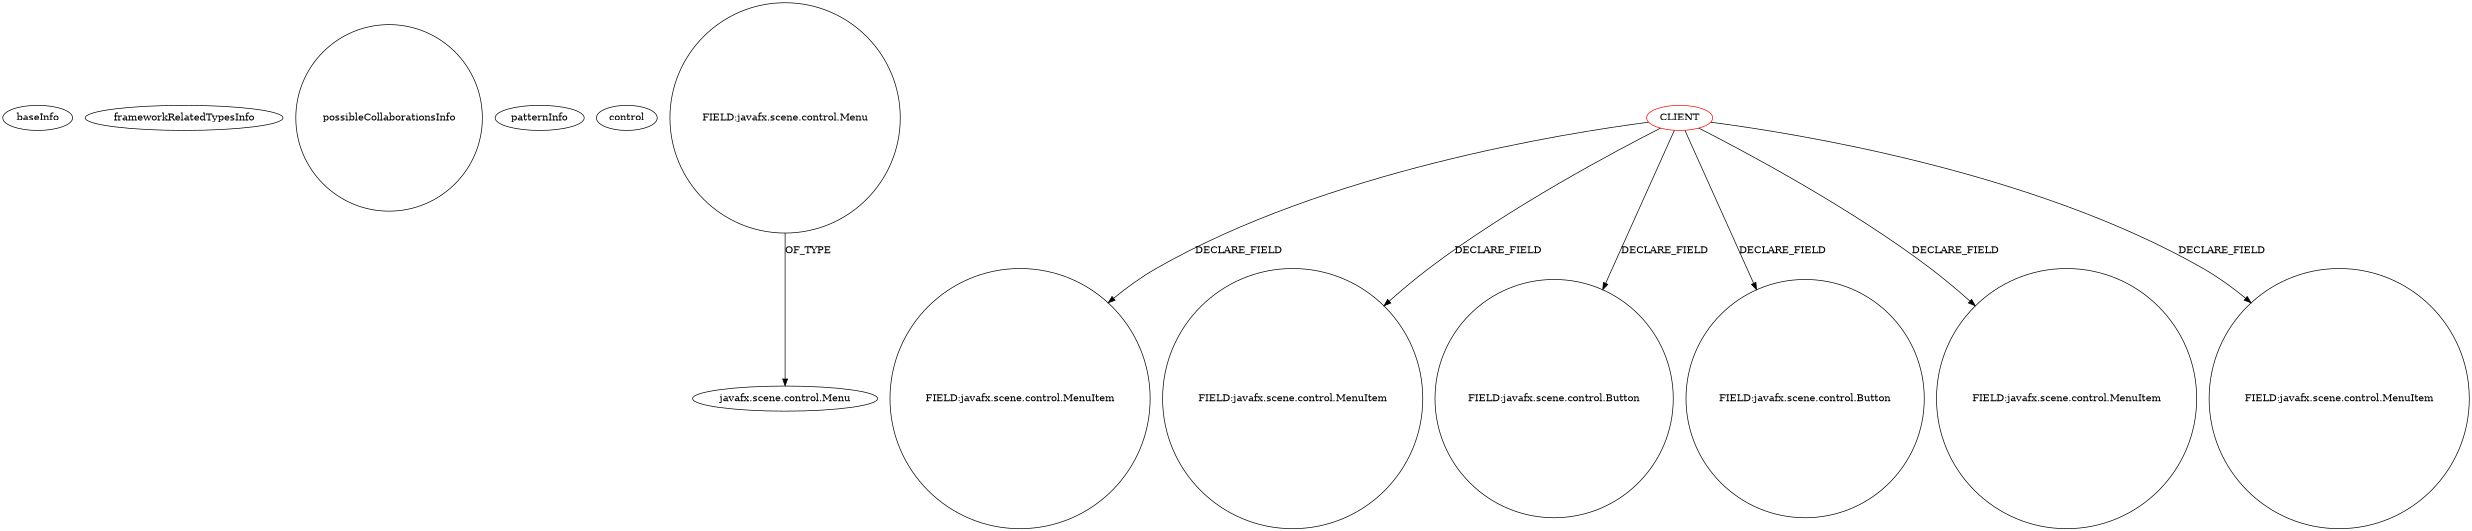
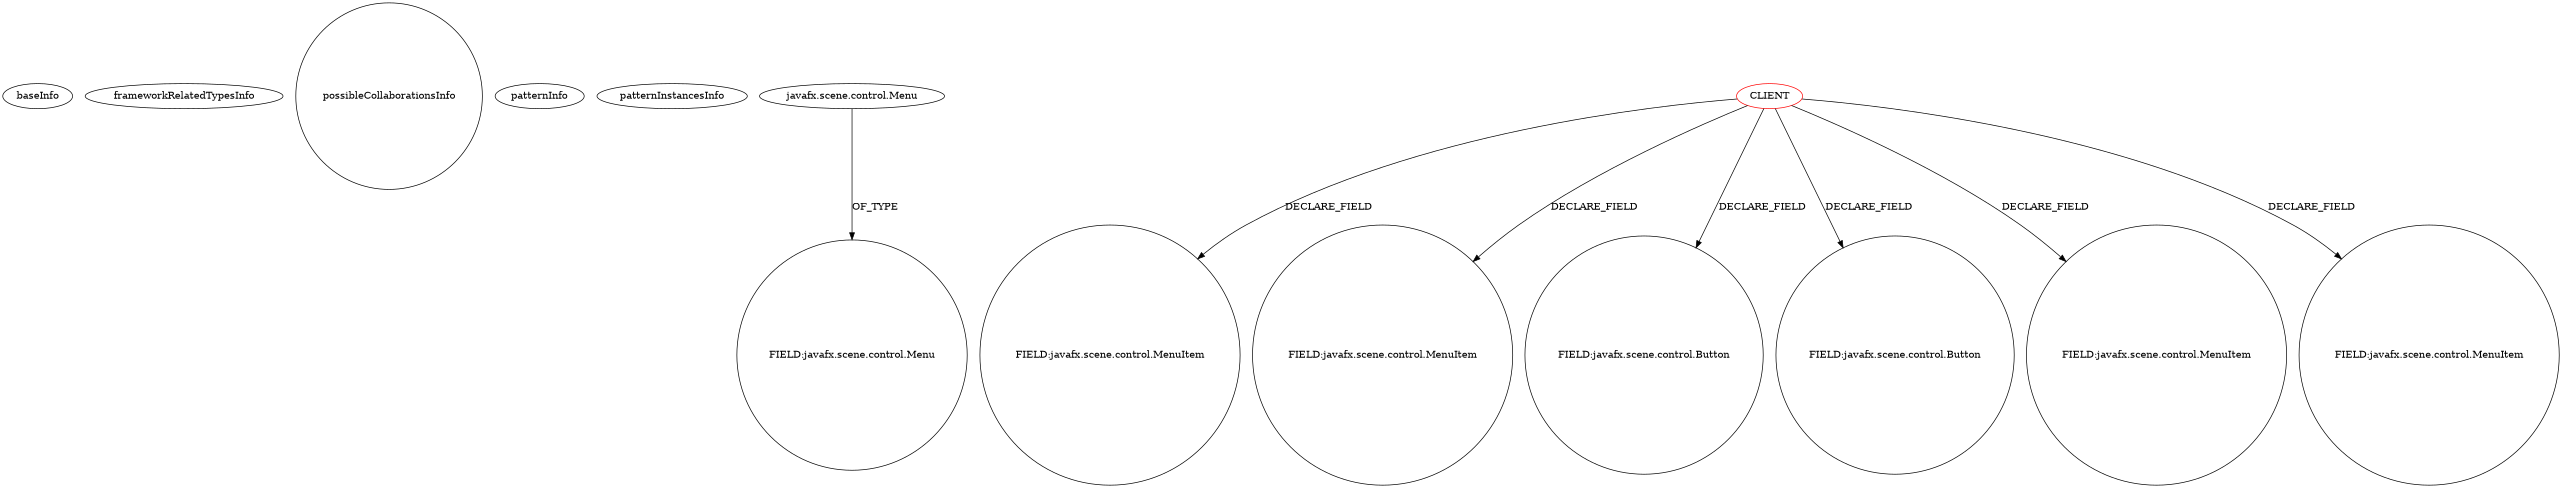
(627, 118) -> (672, 96)
(785, 306) -> (852, 171)
